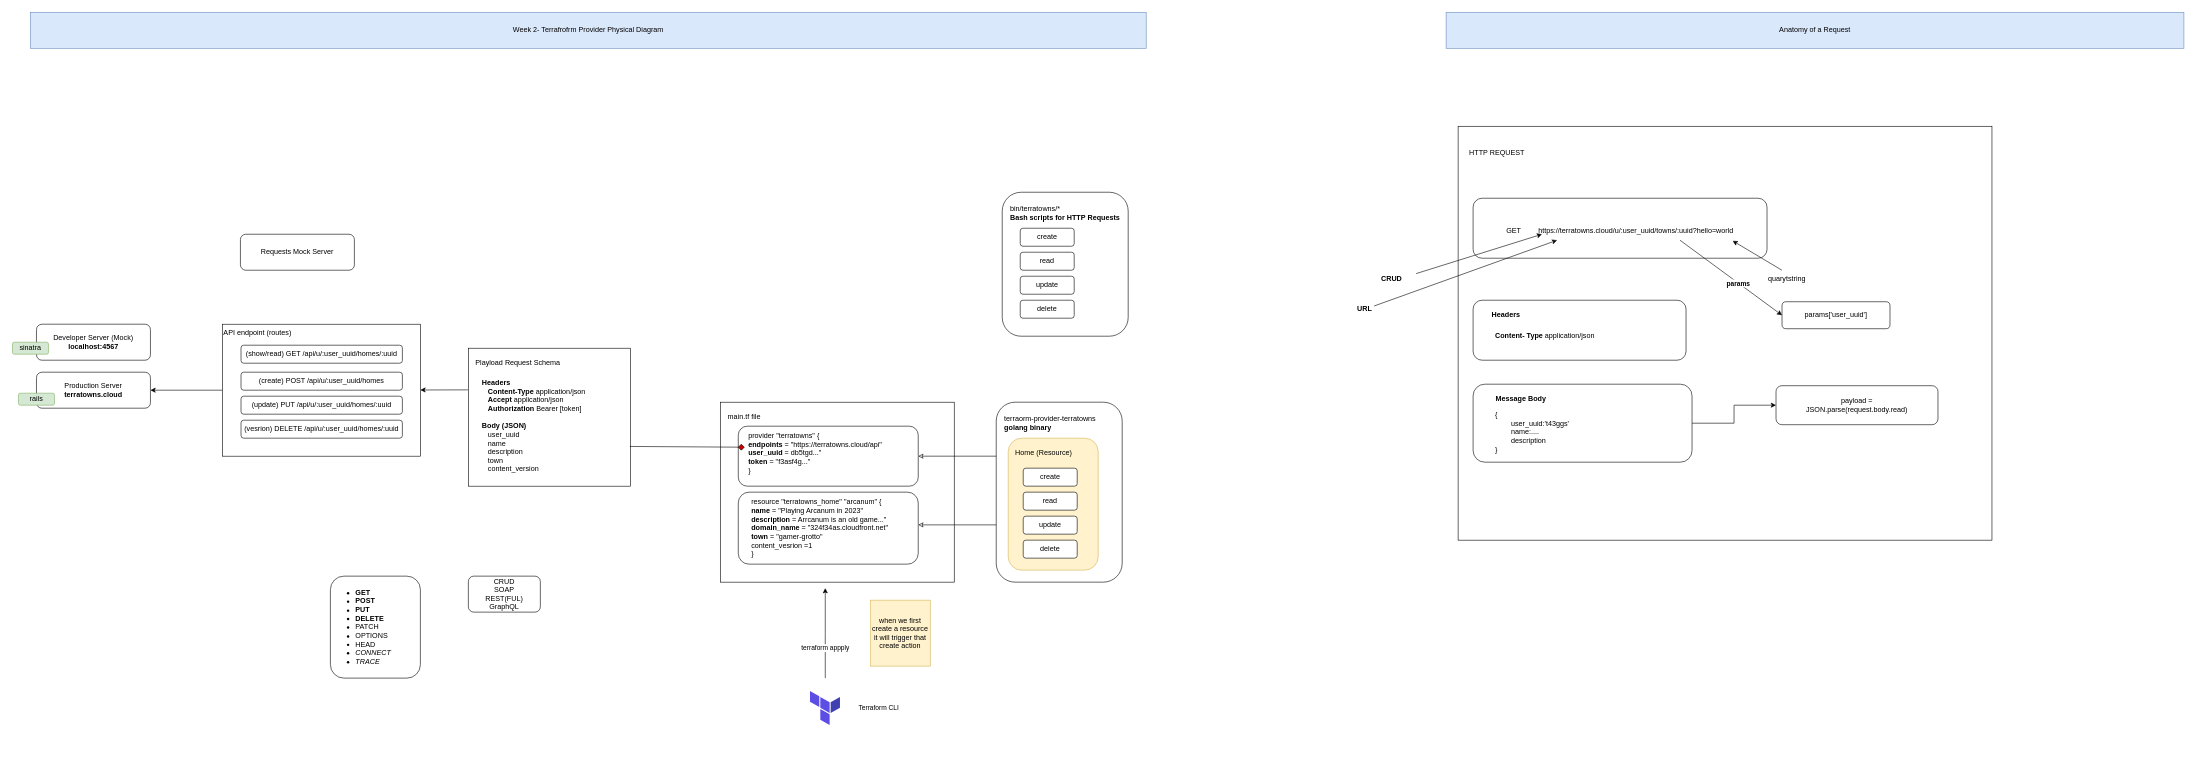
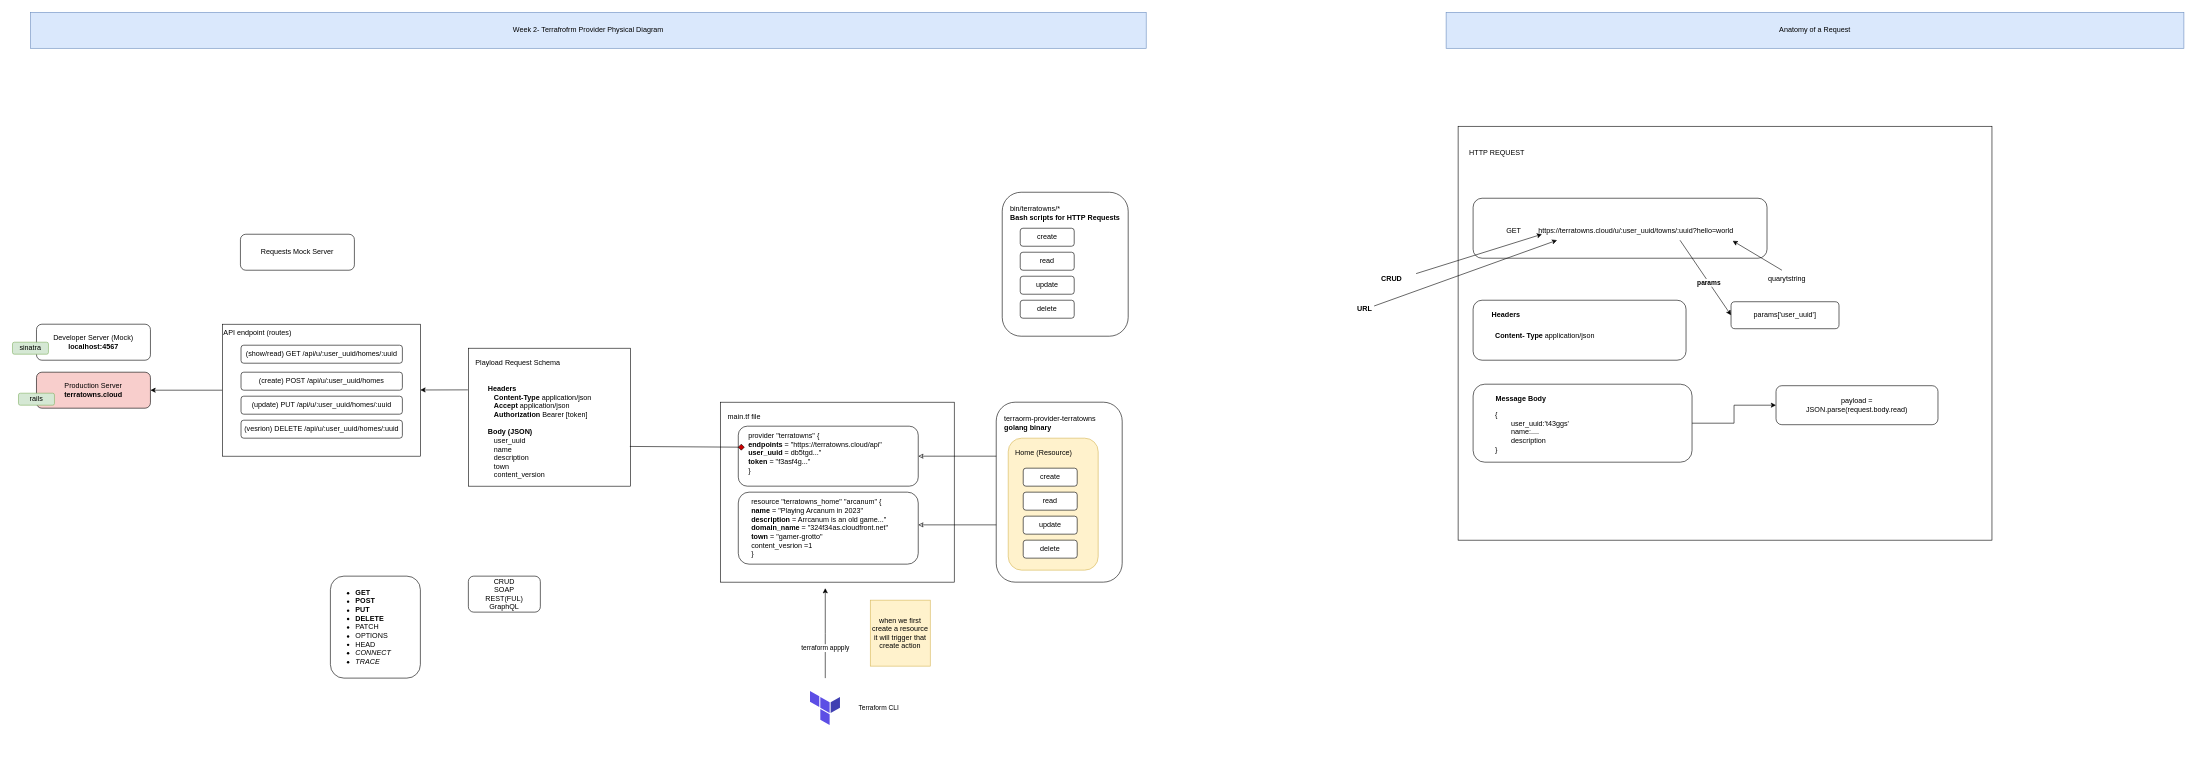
(1836, 315) -> (1785, 315)
(93, 390) -> (93, 390)
(550, 426) -> (556, 432)
